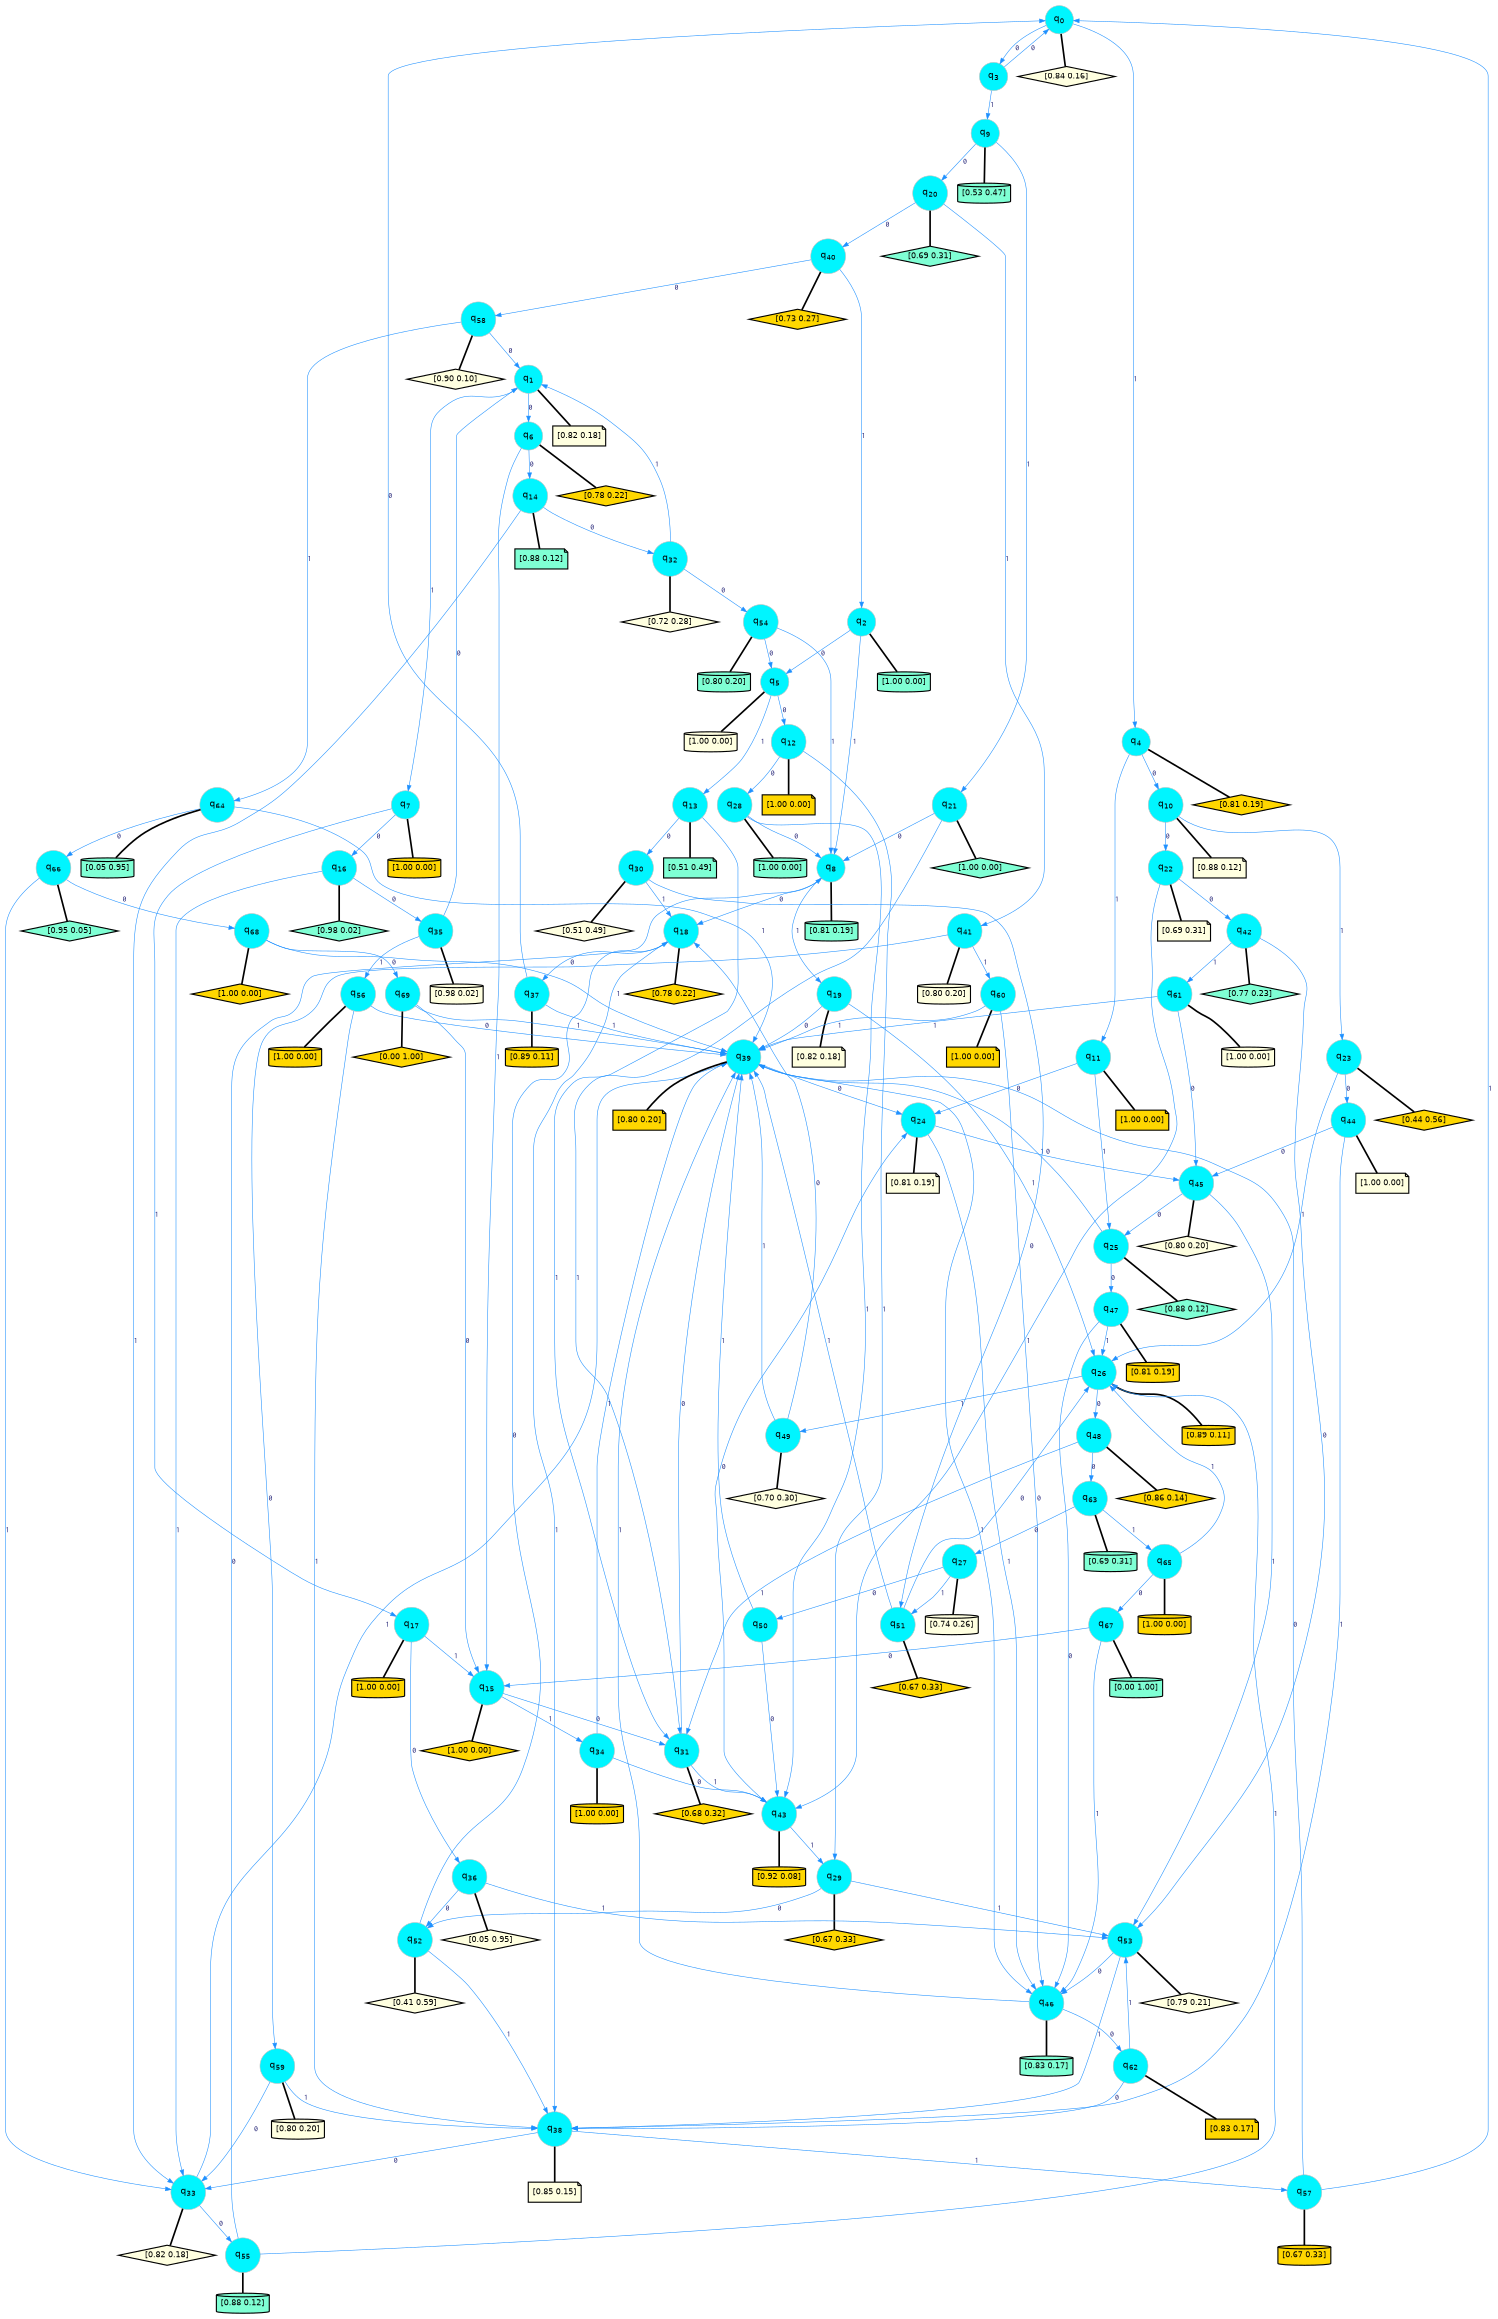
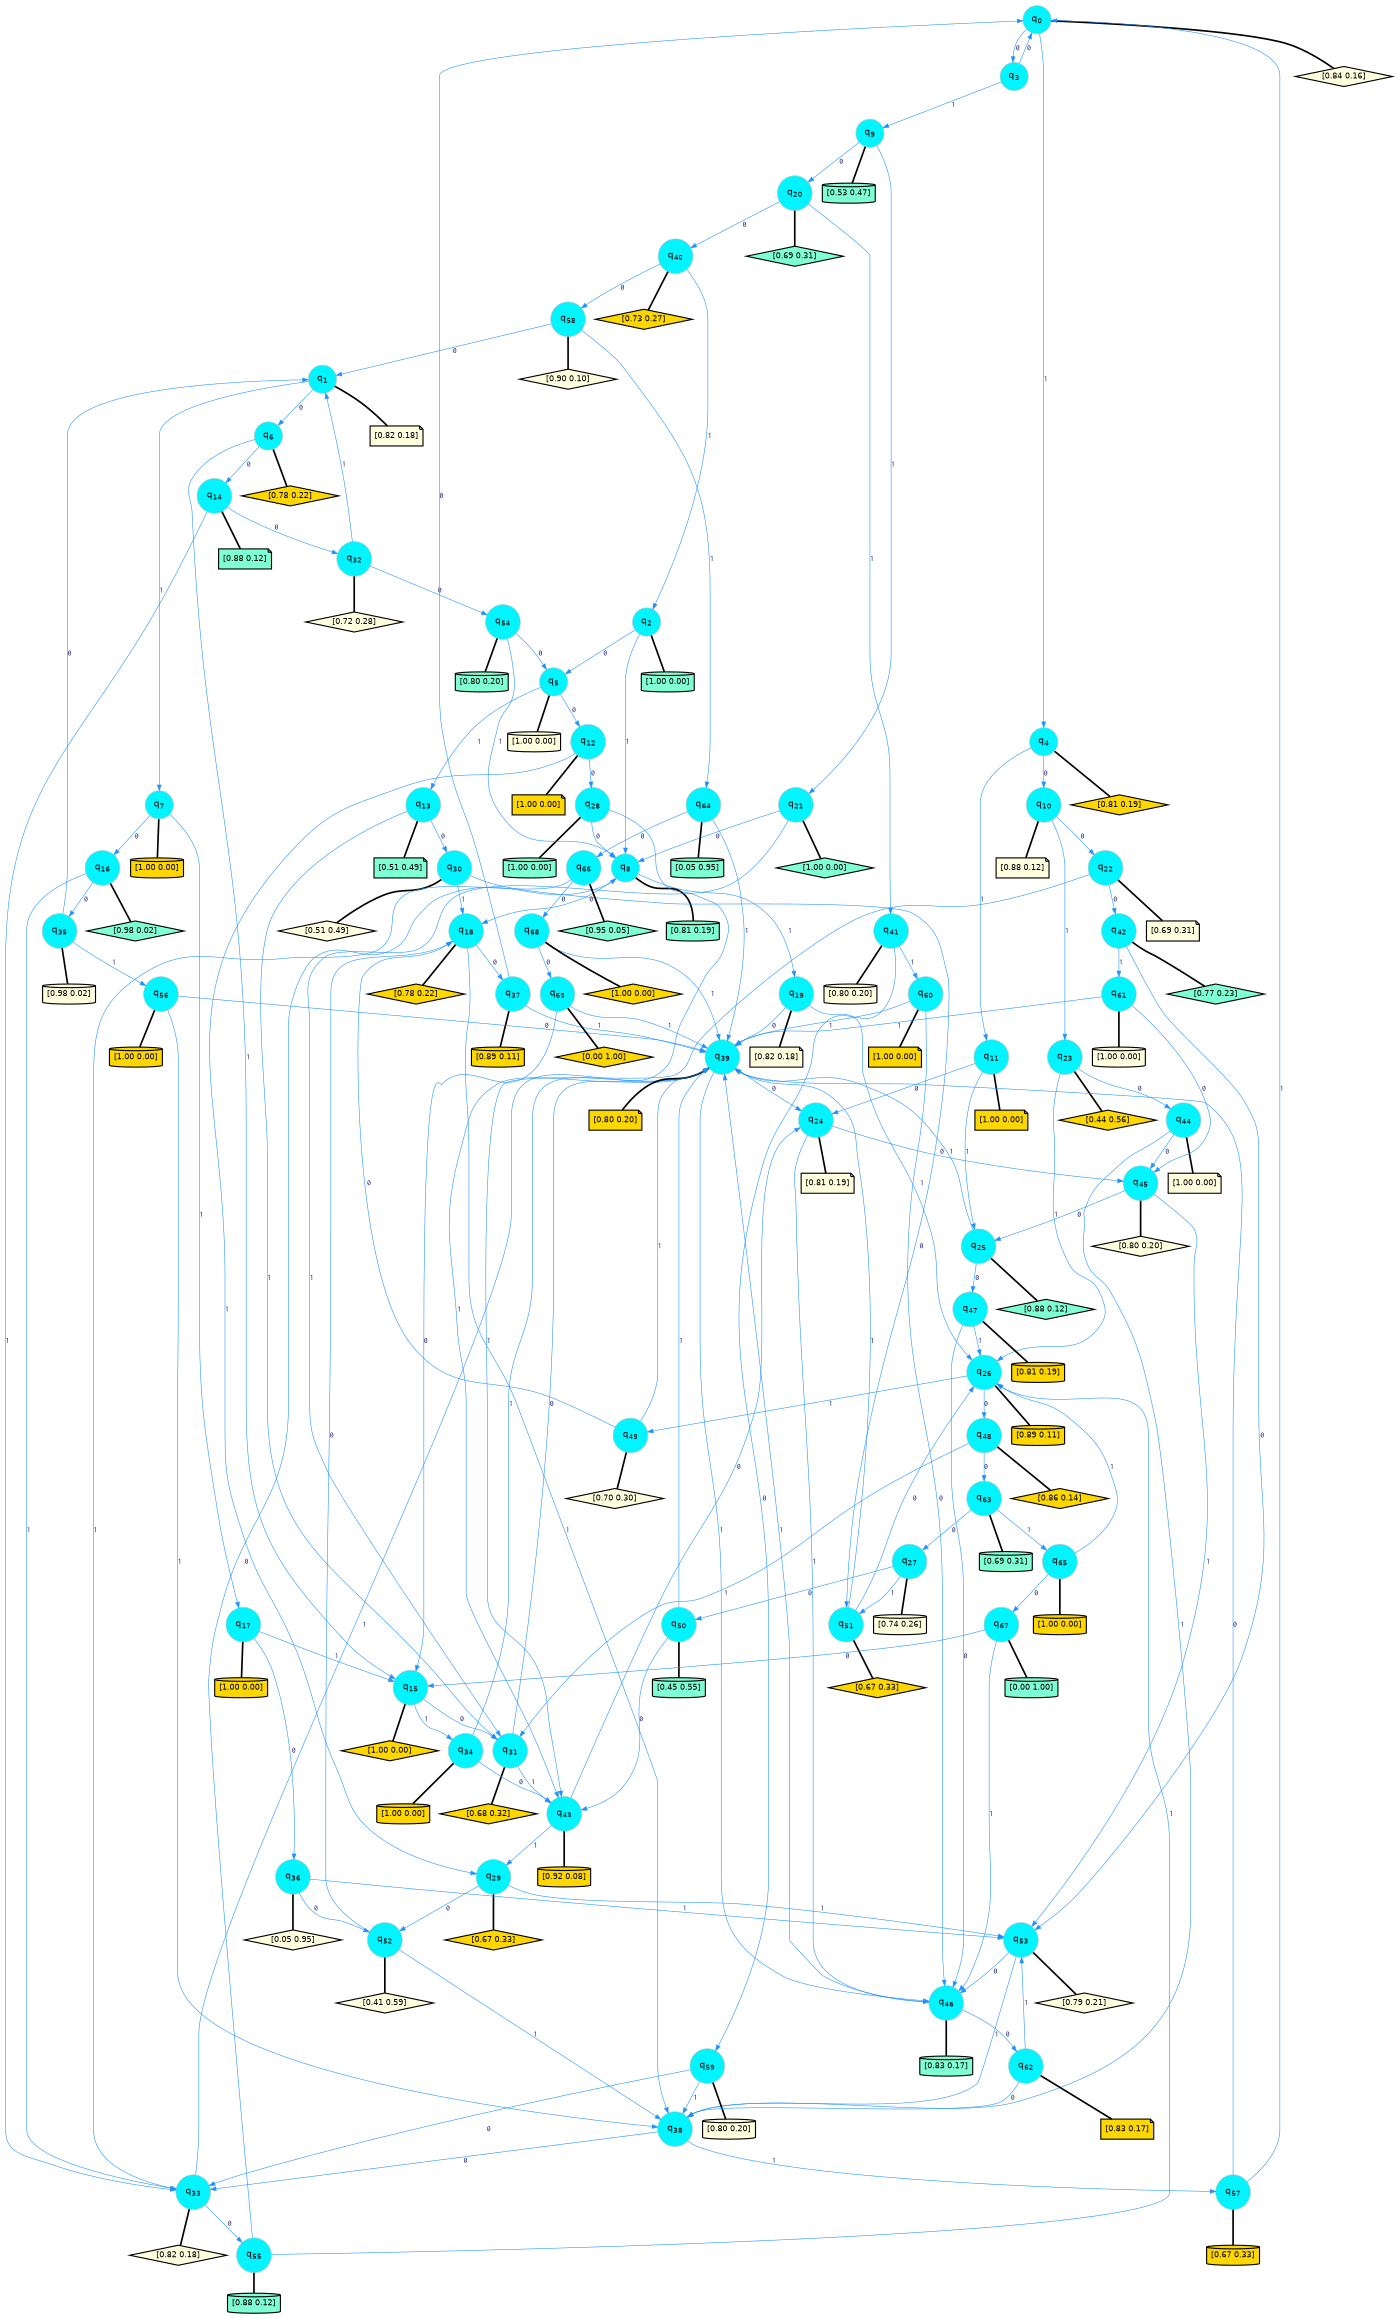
none -> (679, 1688)
(555, 2192) -> none
